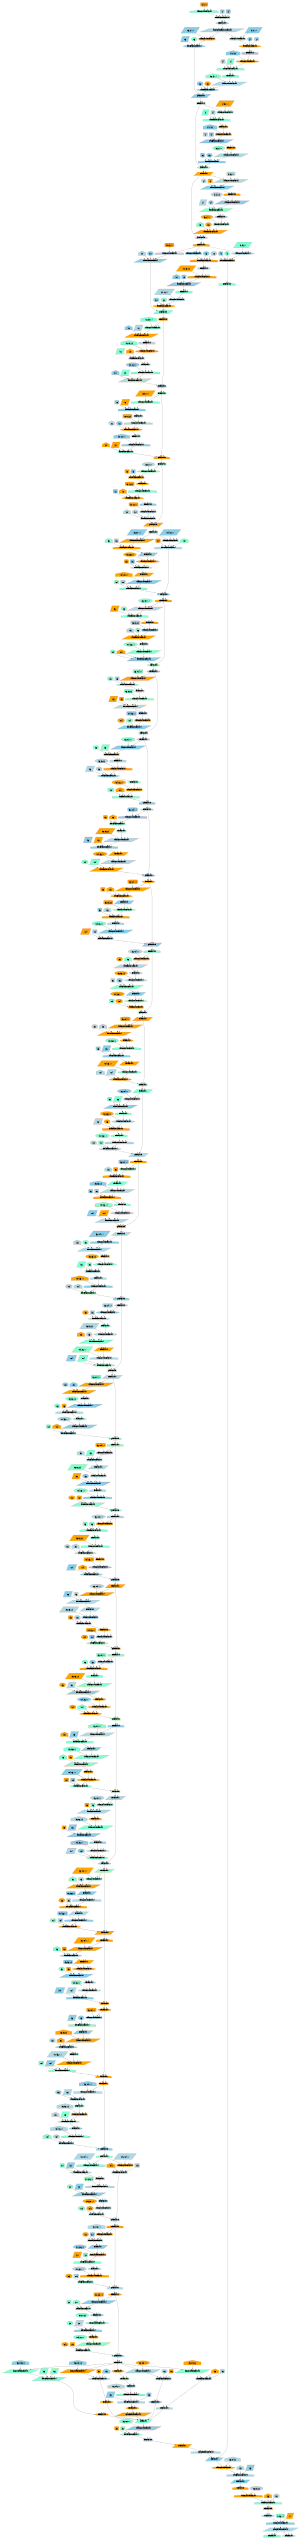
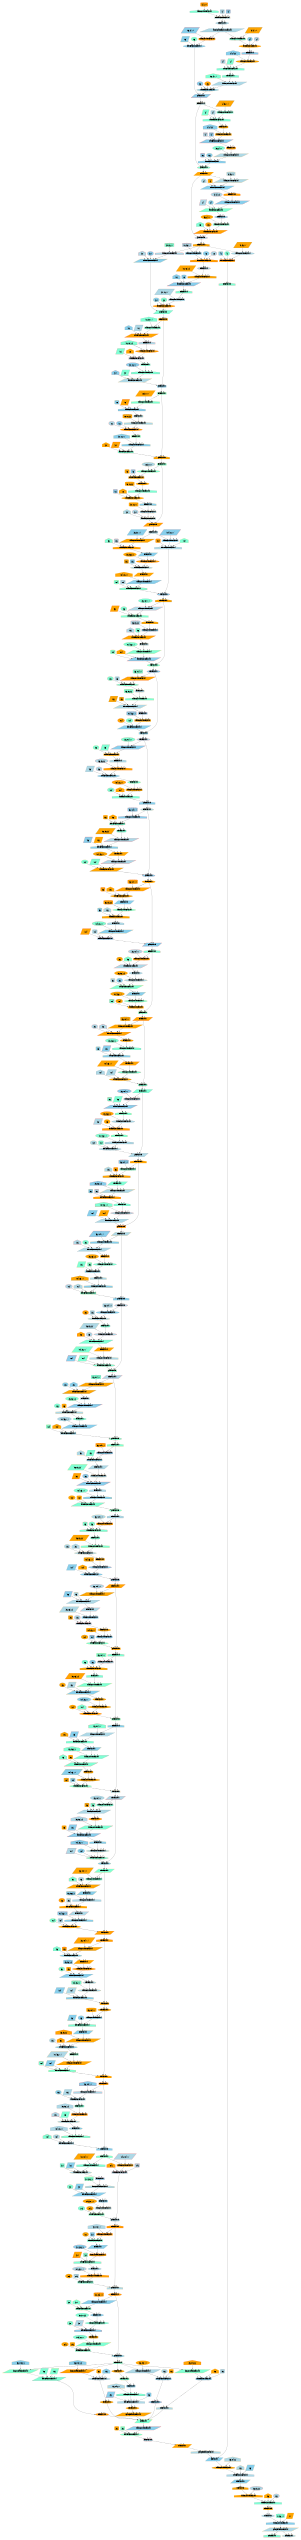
(254, 30) -> (254, 30)
(169, 245) -> (169, 245)
none -> (187, 245)
(243, 245) -> (243, 245)
(84, 2157) -> (84, 2157)
(126, 2421) -> none
